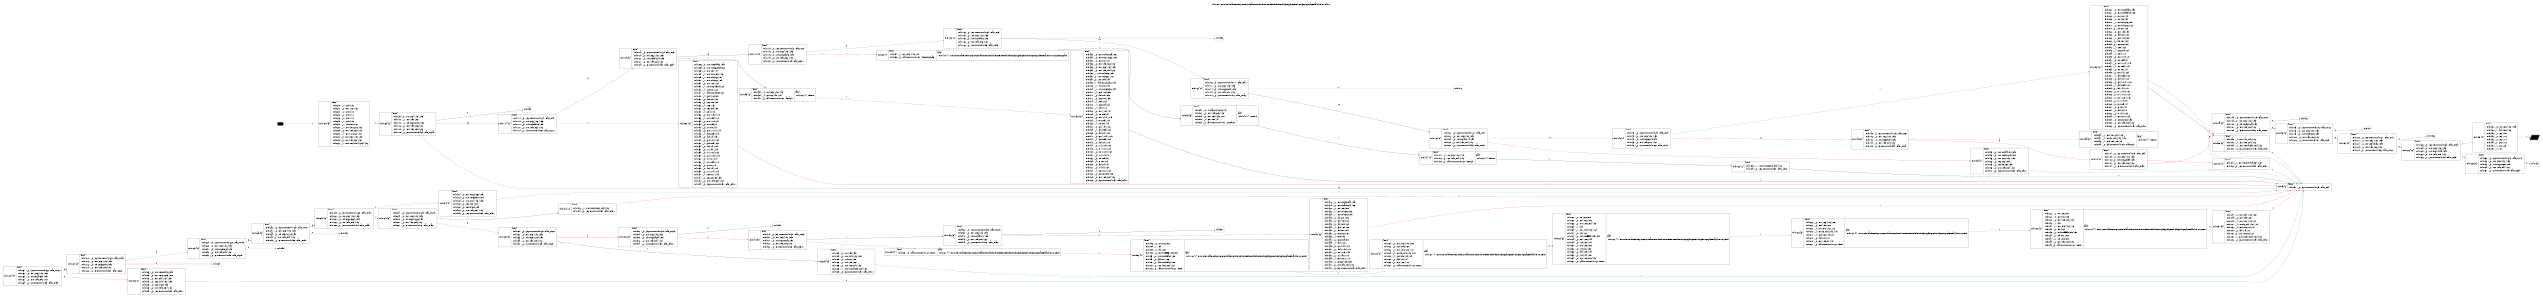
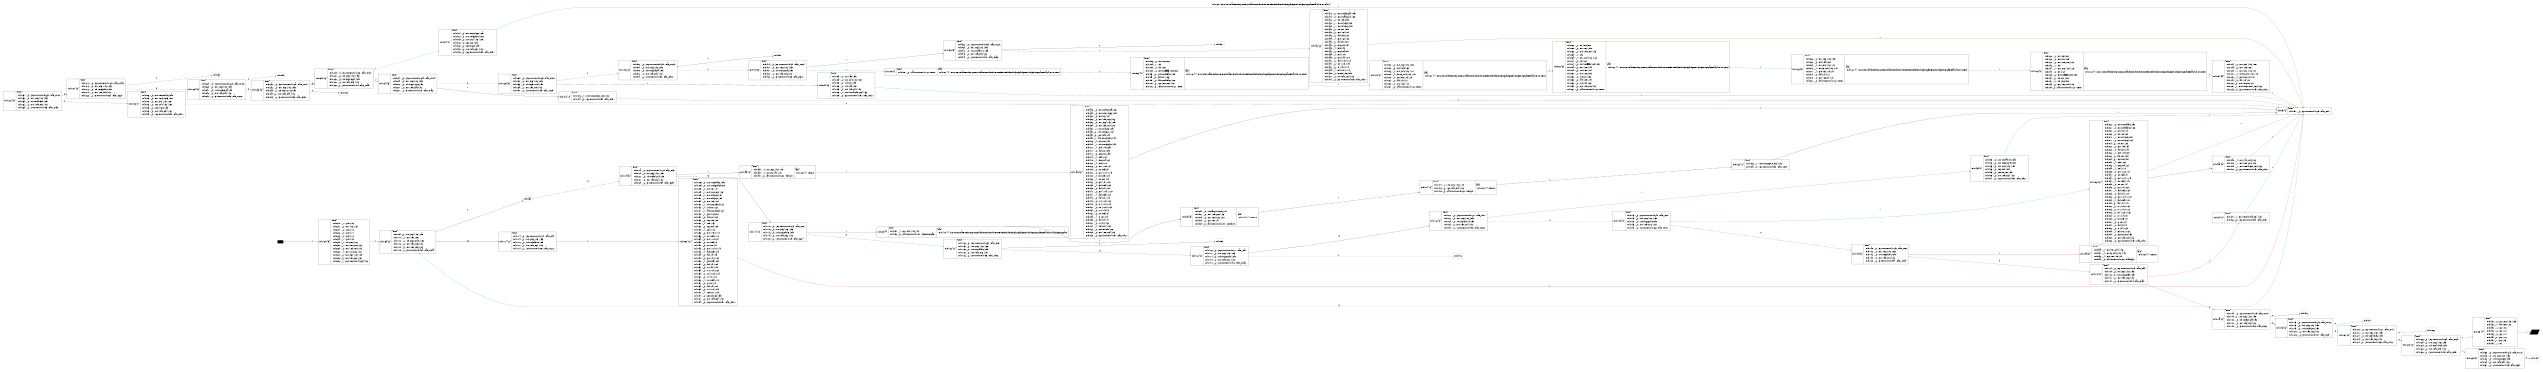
(594, 93) -> (575, 190)
